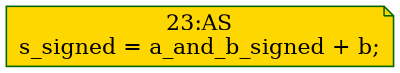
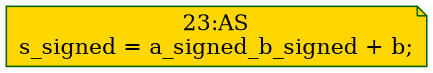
(200, 36) -> (217, 36)
